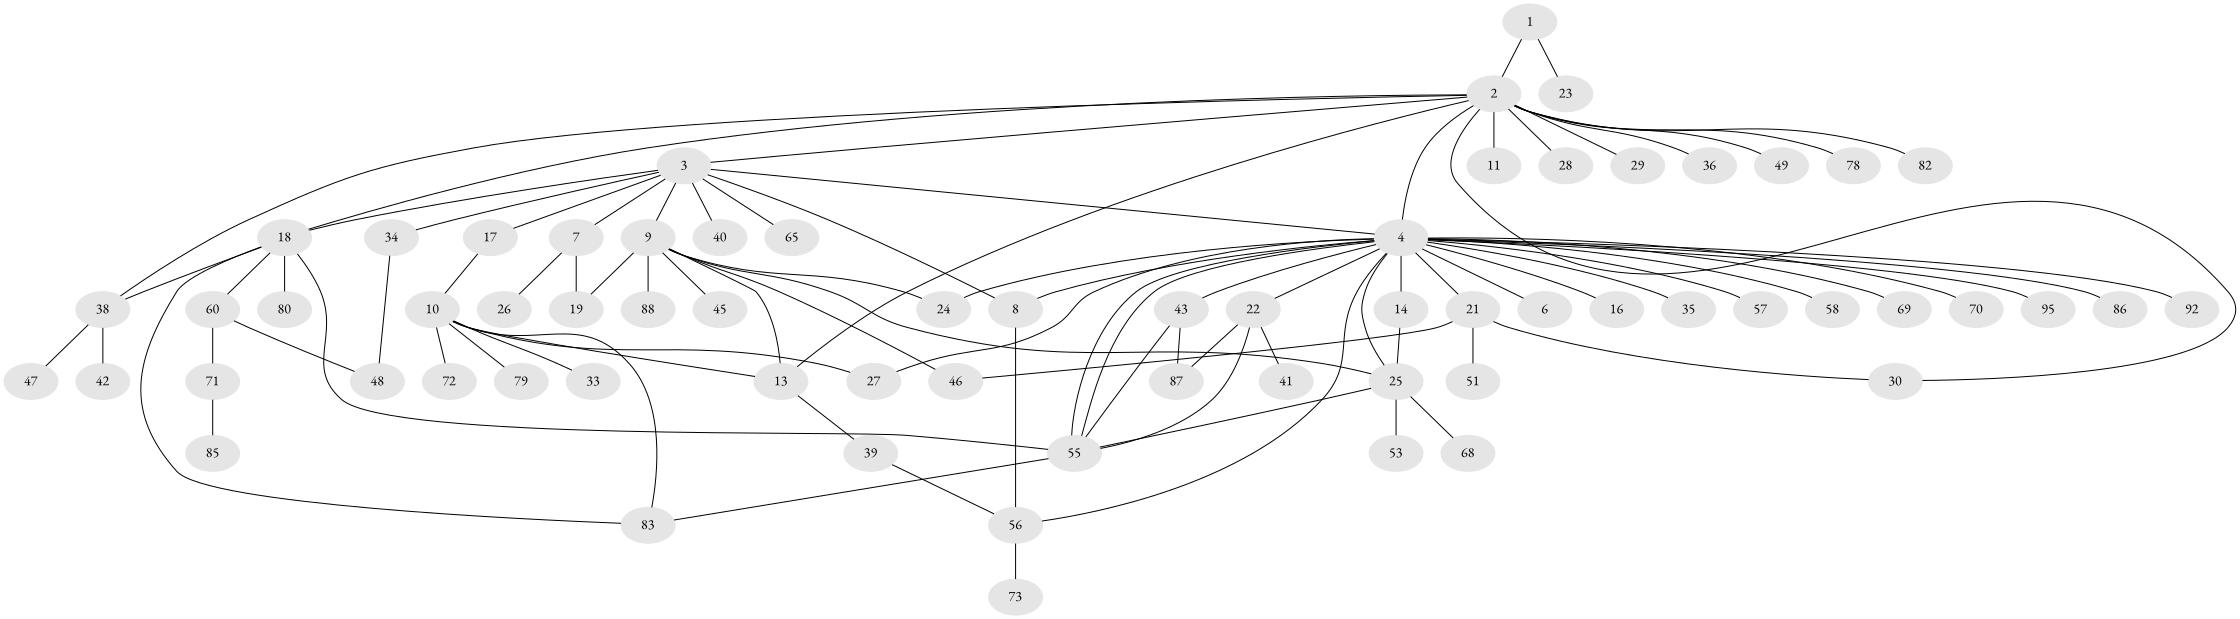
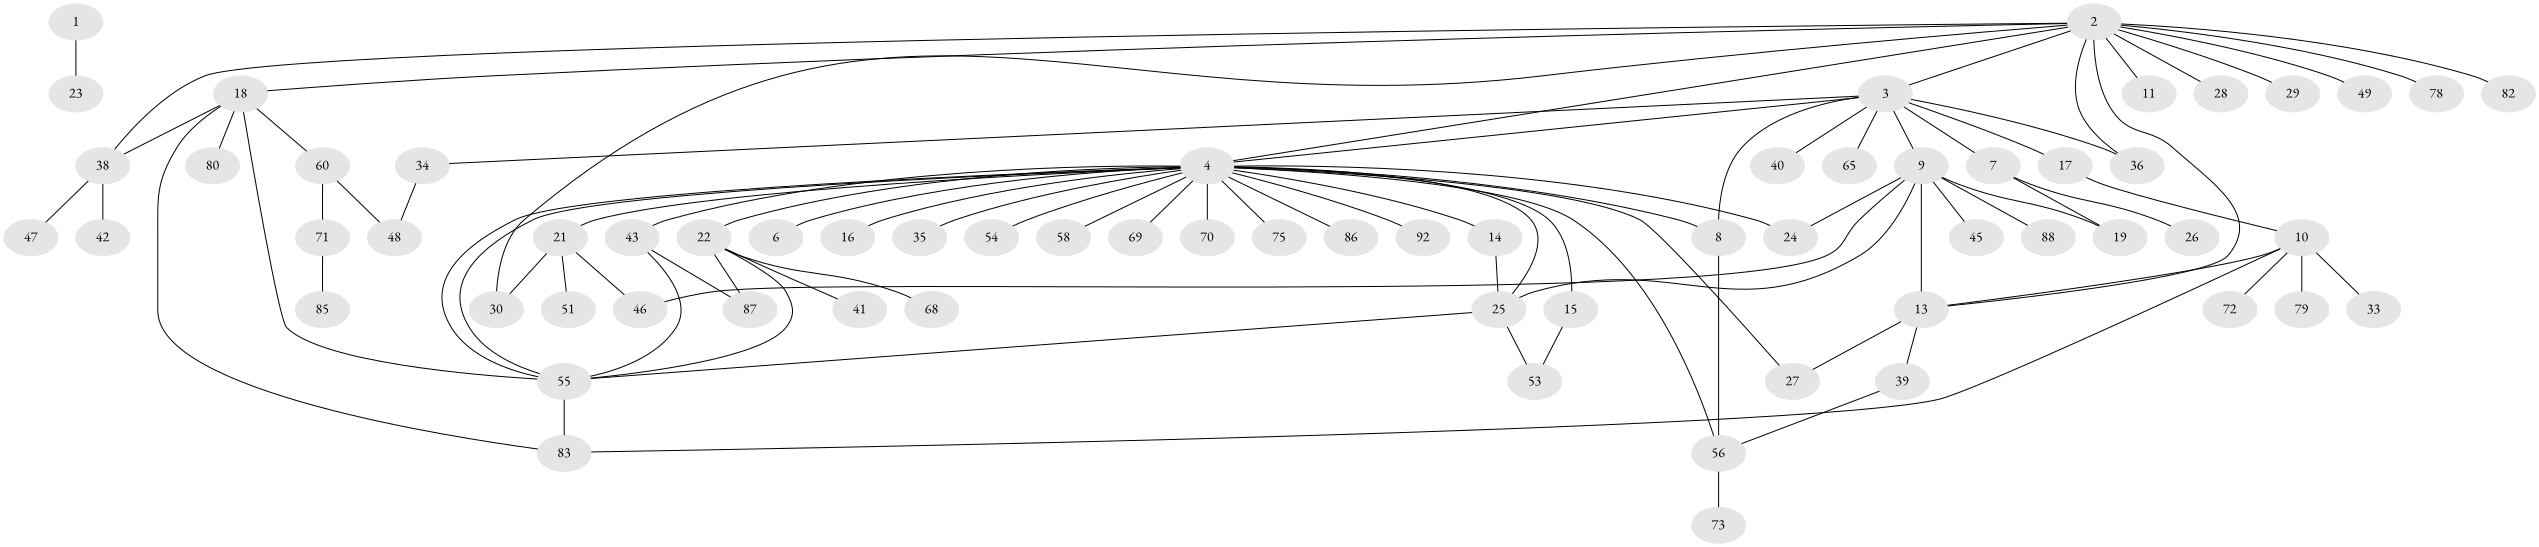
(1512, 58) -> none
(483, 197) -> (2015, 122)
none -> (1571, 310)
(1761, 310) -> (992, 238)
(2048, 310) -> (1279, 238)
(651, 350) -> (1857, 346)
(1432, 417) -> (818, 274)
